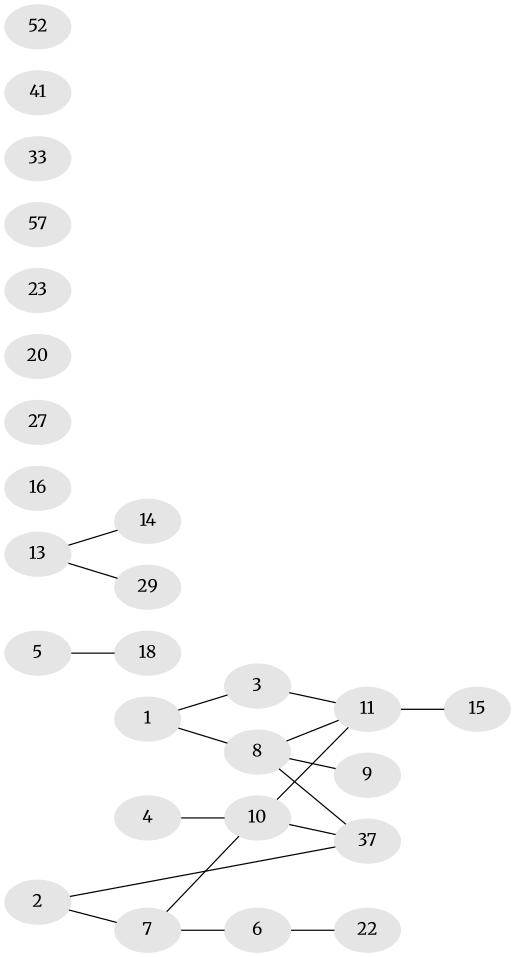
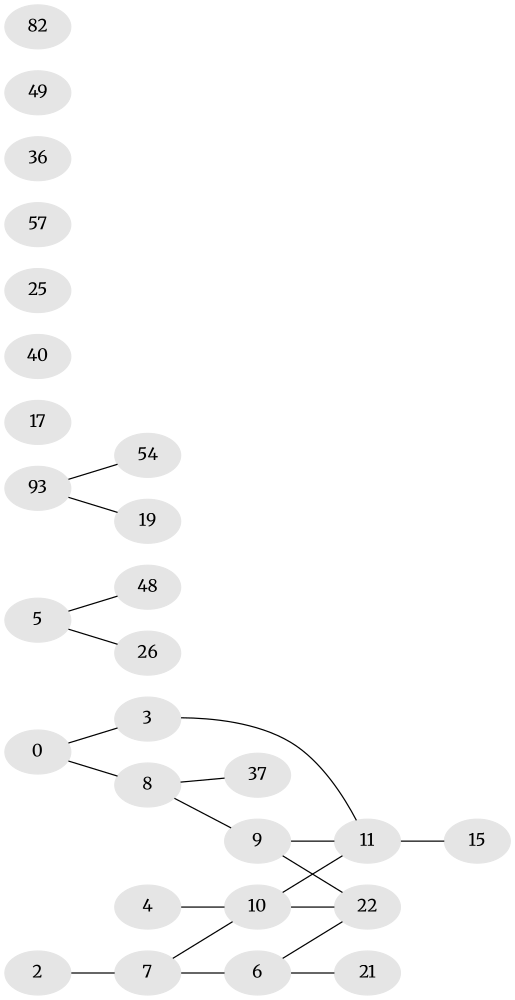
(38, 27) -> (38, 27)
(38, 93) -> (38, 93)
(38, 159) -> (38, 159)
(38, 291) -> (38, 291)
(38, 356) -> (38, 356)
(38, 422) -> (38, 422)
(38, 488) -> none
(148, 521) -> (148, 455)
(38, 554) -> (38, 488)
(148, 587) -> (148, 521)
(148, 653) -> (148, 587)
none -> (148, 653)
(148, 719) -> (38, 752)
(313, 731) -> (313, 841)
(312, 830) -> (313, 907)
none -> (305, 870)
(189, 874) -> none
none -> (367, 973)
